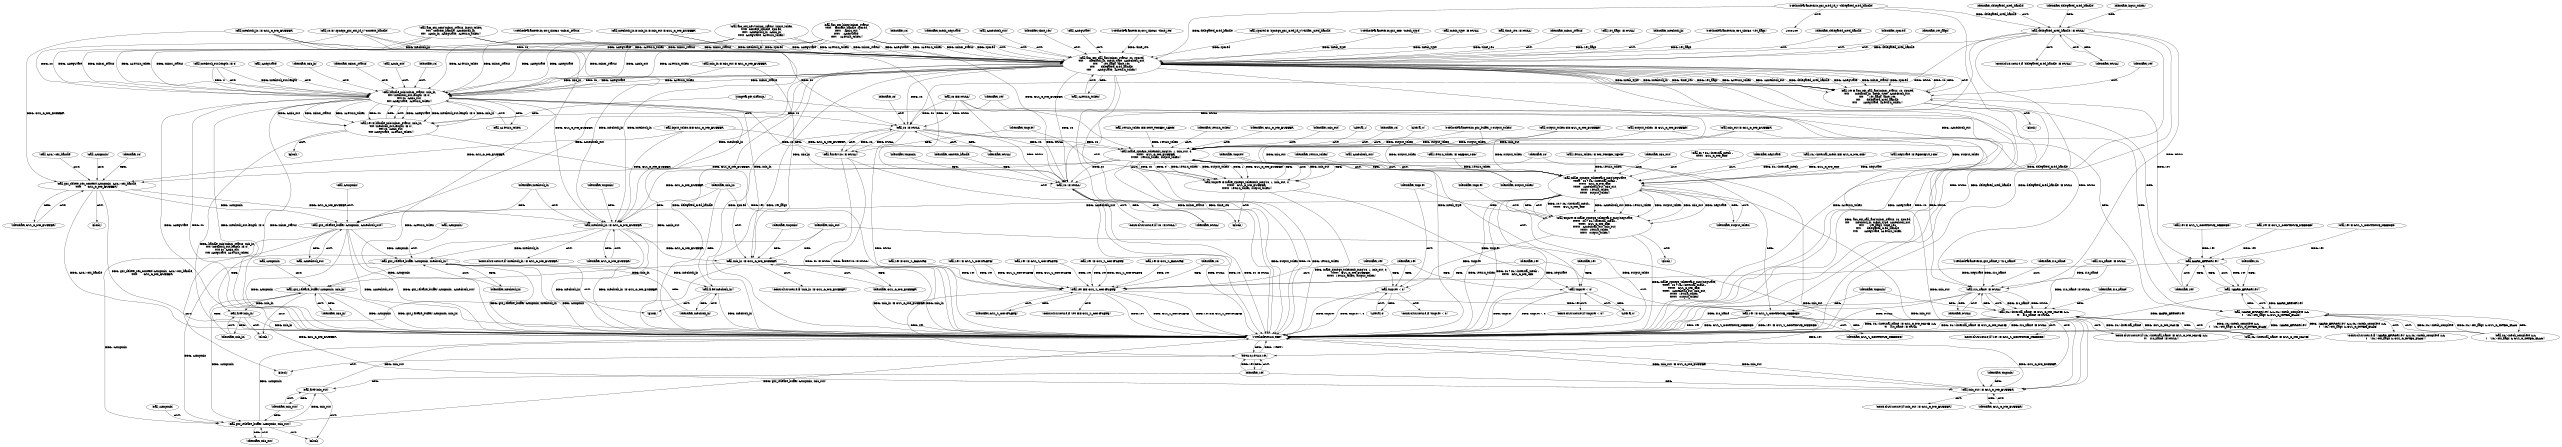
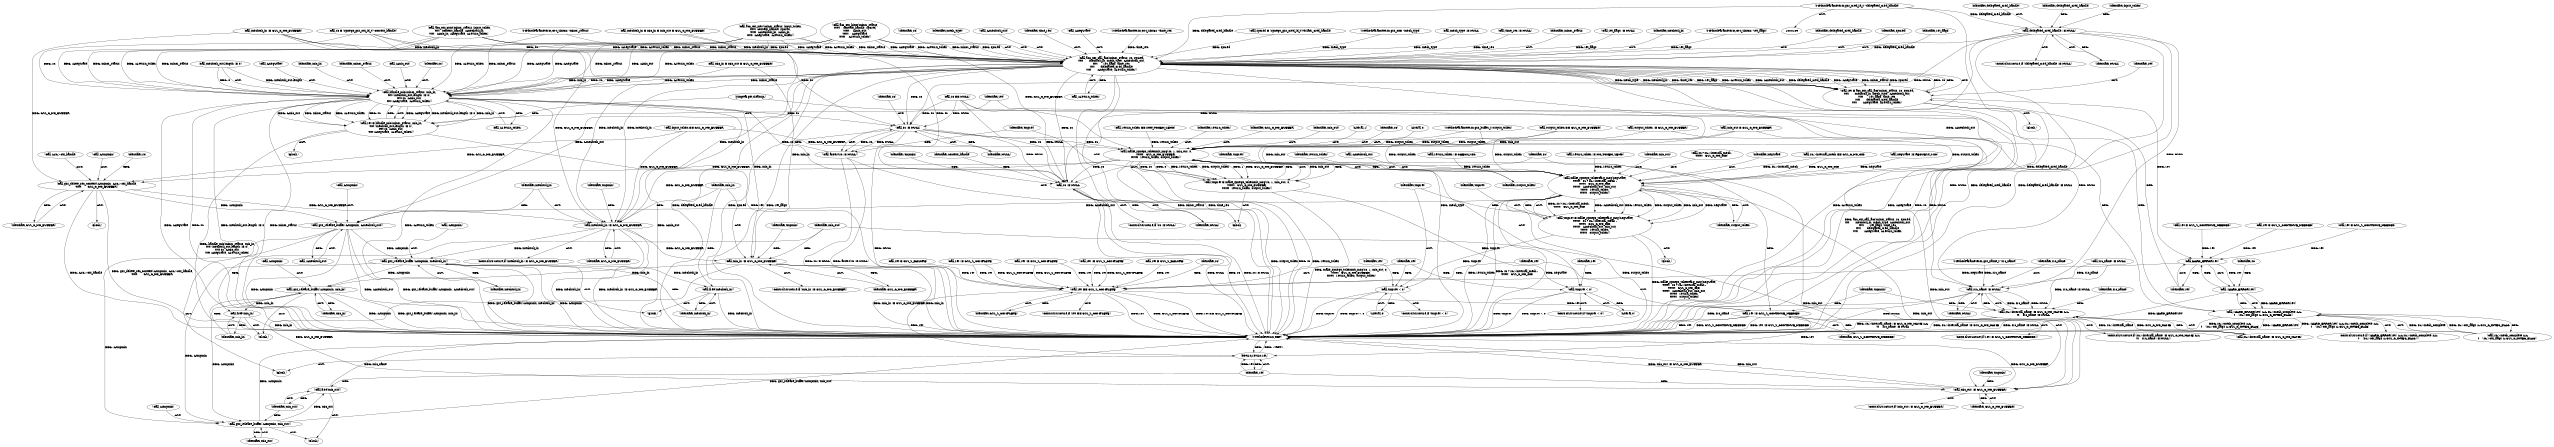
(943, 31) -> (947, 31)
(394, 365) -> (375, 365)
